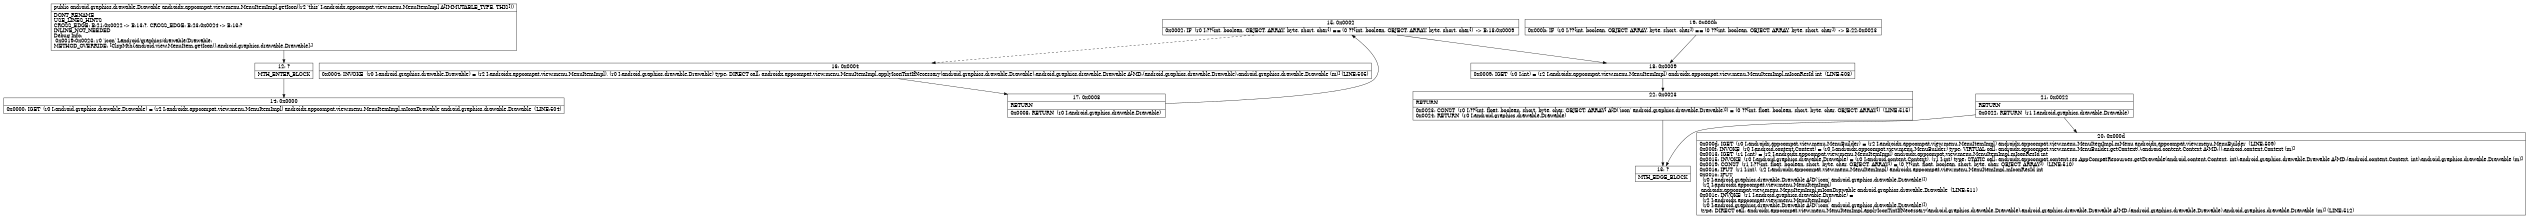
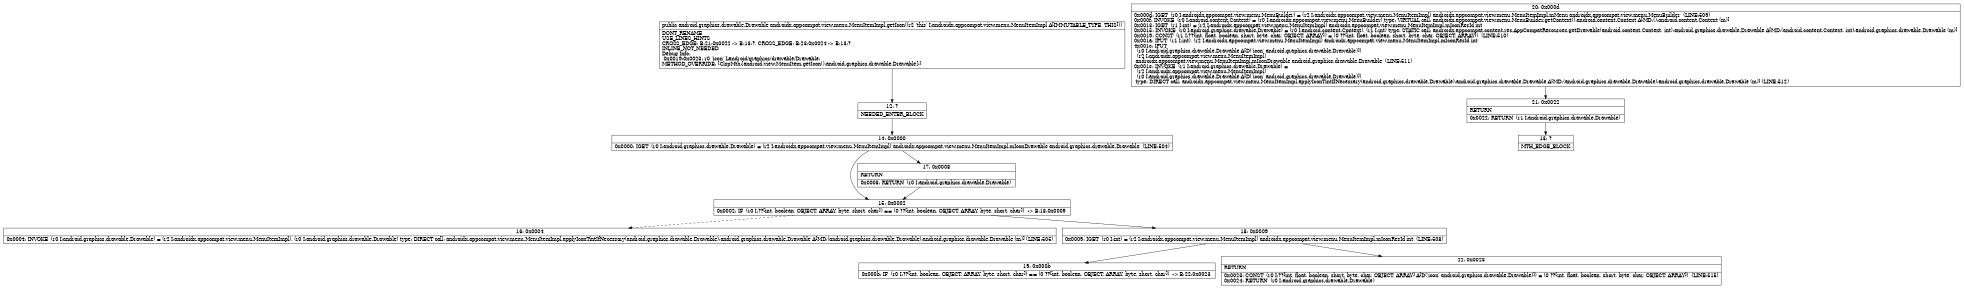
(1684, 48) -> (1147, 253)
(284, 75) -> (892, 114)
(951, 86) -> (910, 156)
(2069, 124) -> (1546, 91)
(1663, 141) -> none
none -> (851, 174)
(1718, 175) -> (1152, 46)
